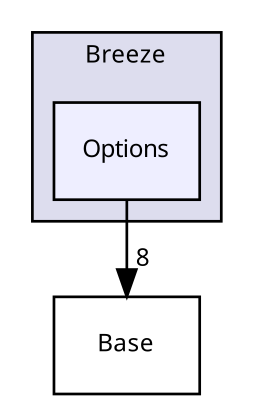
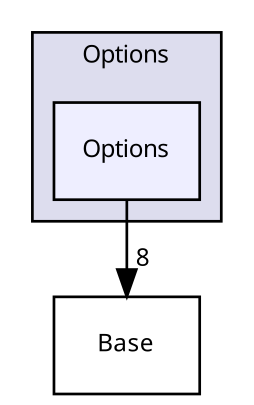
(127, 57) -> (127, 57)
